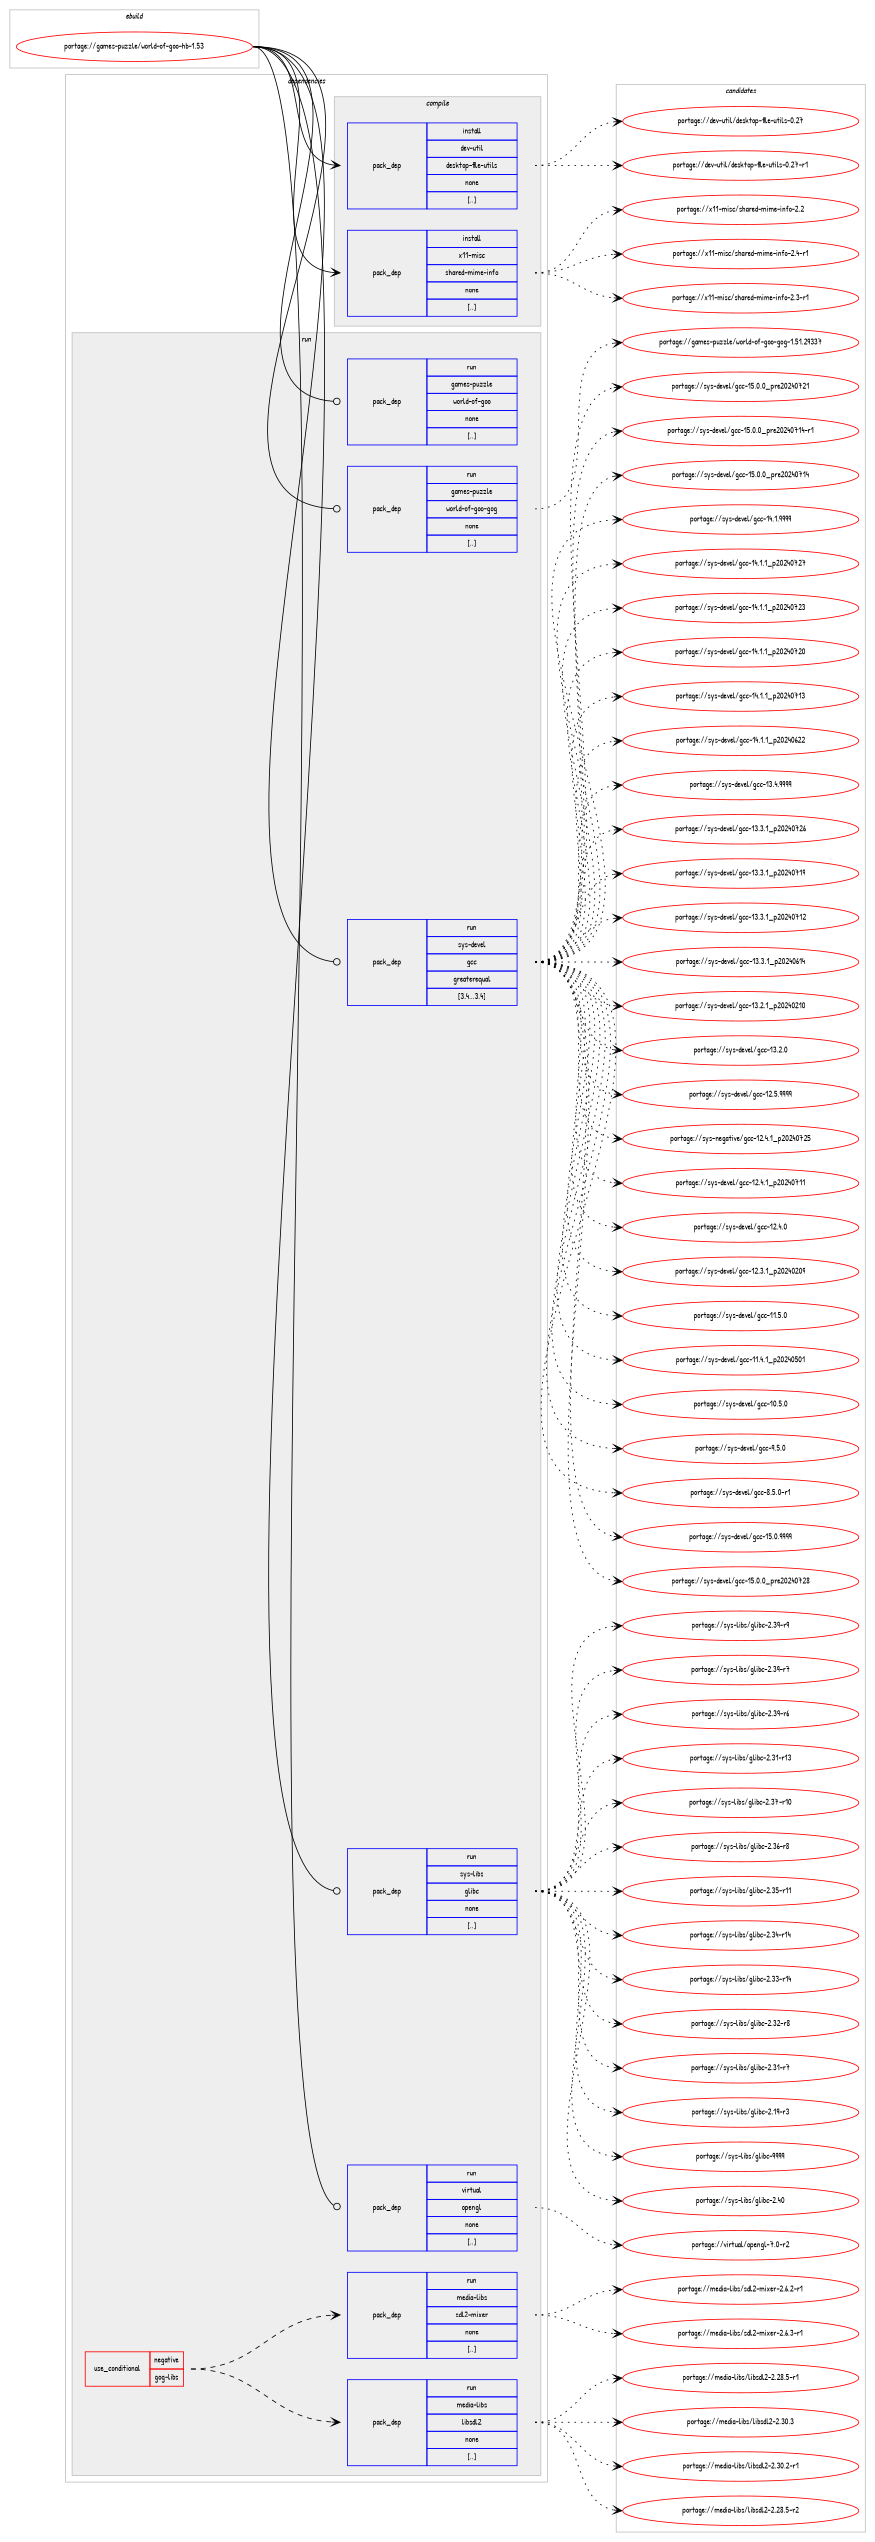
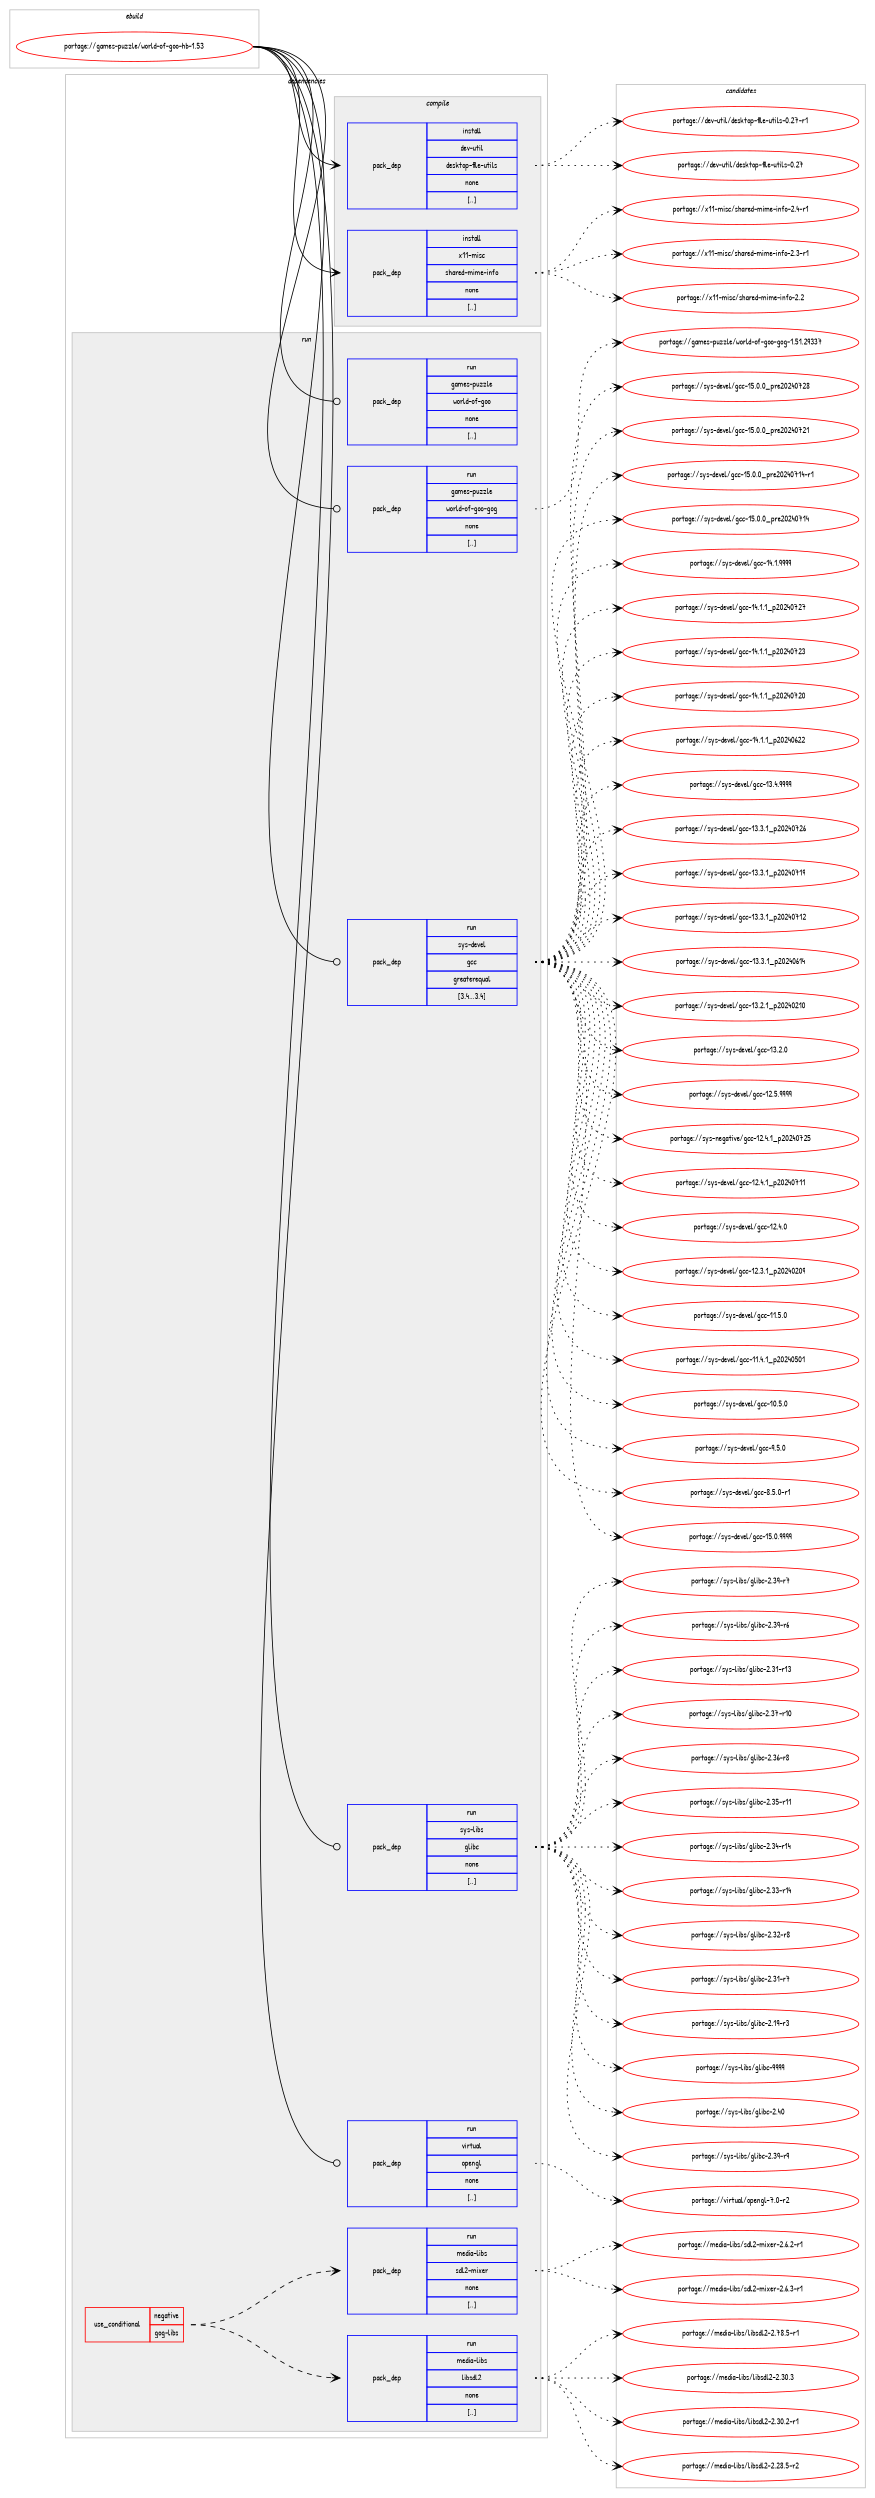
(741, 697) -> none
(741, 2378) -> (741, 2334)
